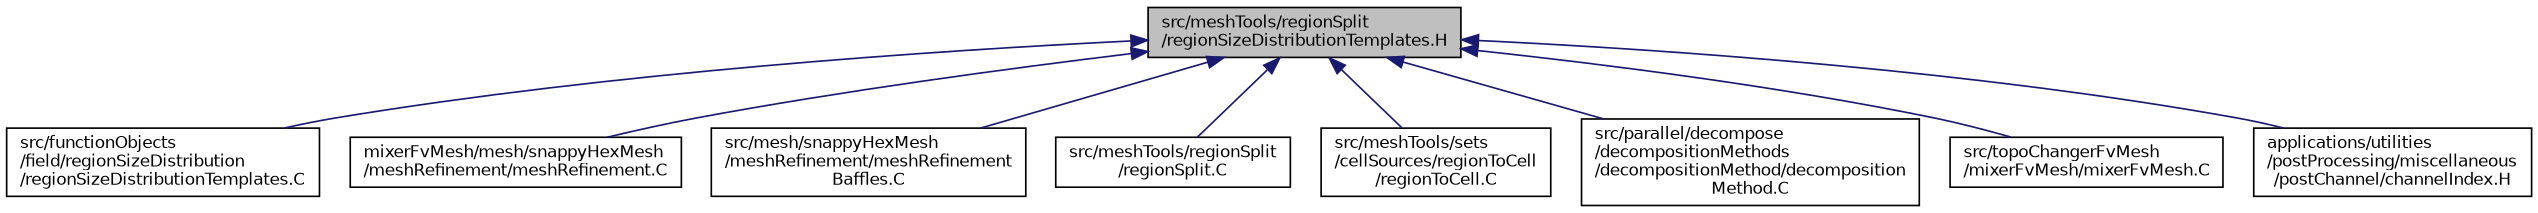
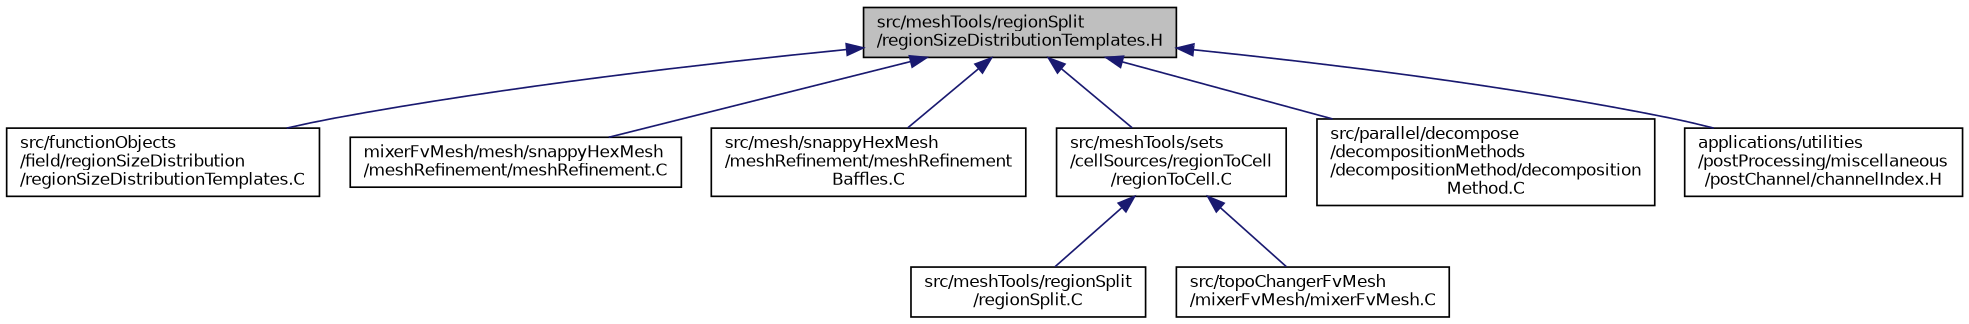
(1746, 85) -> (1253, 237)
(1233, 103) -> (1088, 237)
